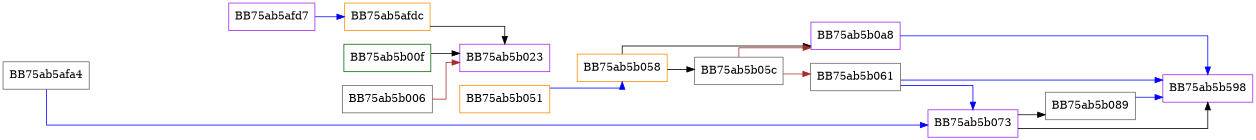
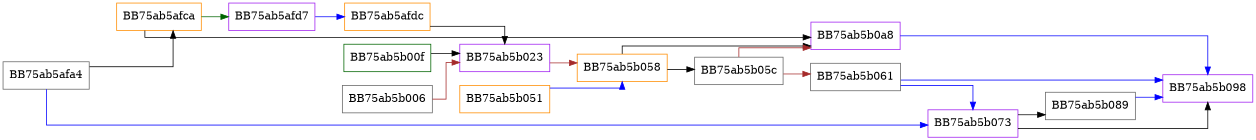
none -> (159, 17)
none -> (560, 63)
(1208, 88) -> (1208, 88)
